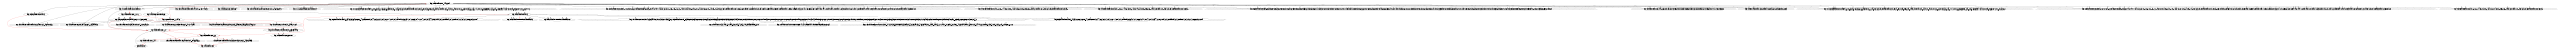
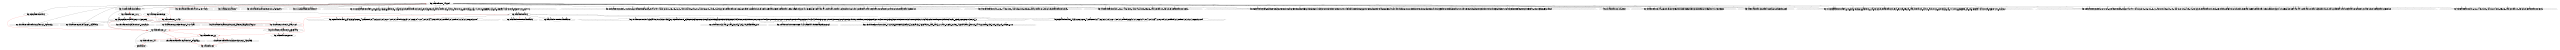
(227, 9) -> (227, 9)
none -> (1614, 9)
(171, 20) -> (171, 20)
